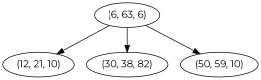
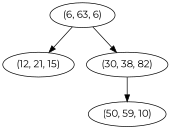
(170, 38) -> (127, 86)
(38, 65) -> (38, 65)
